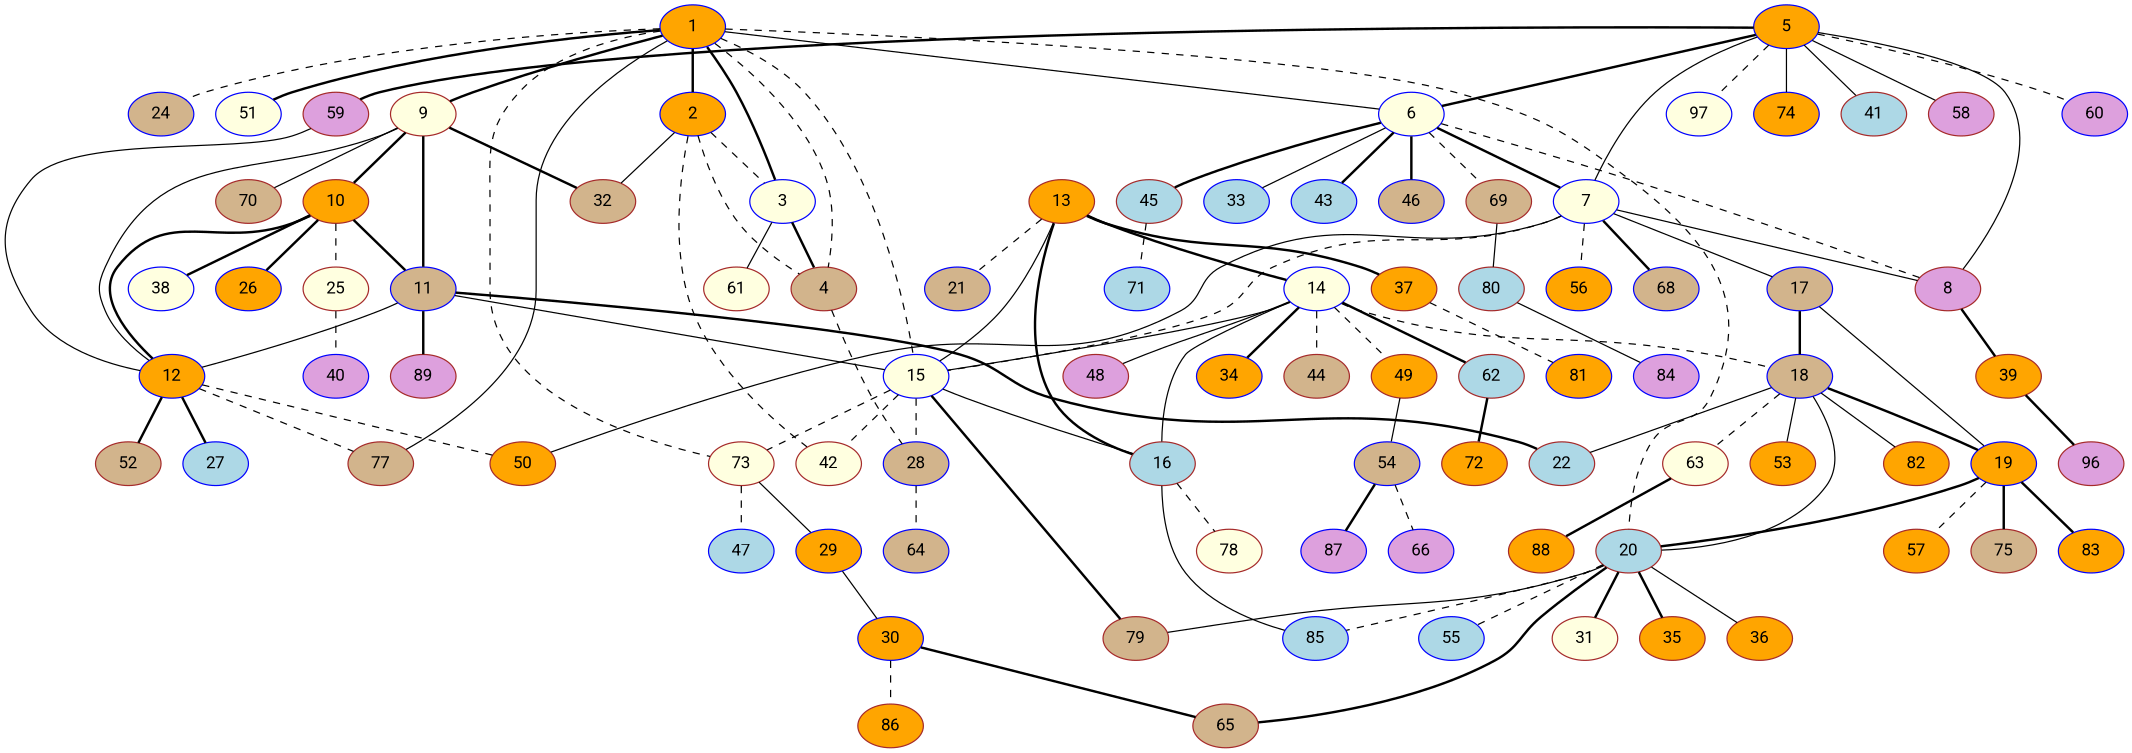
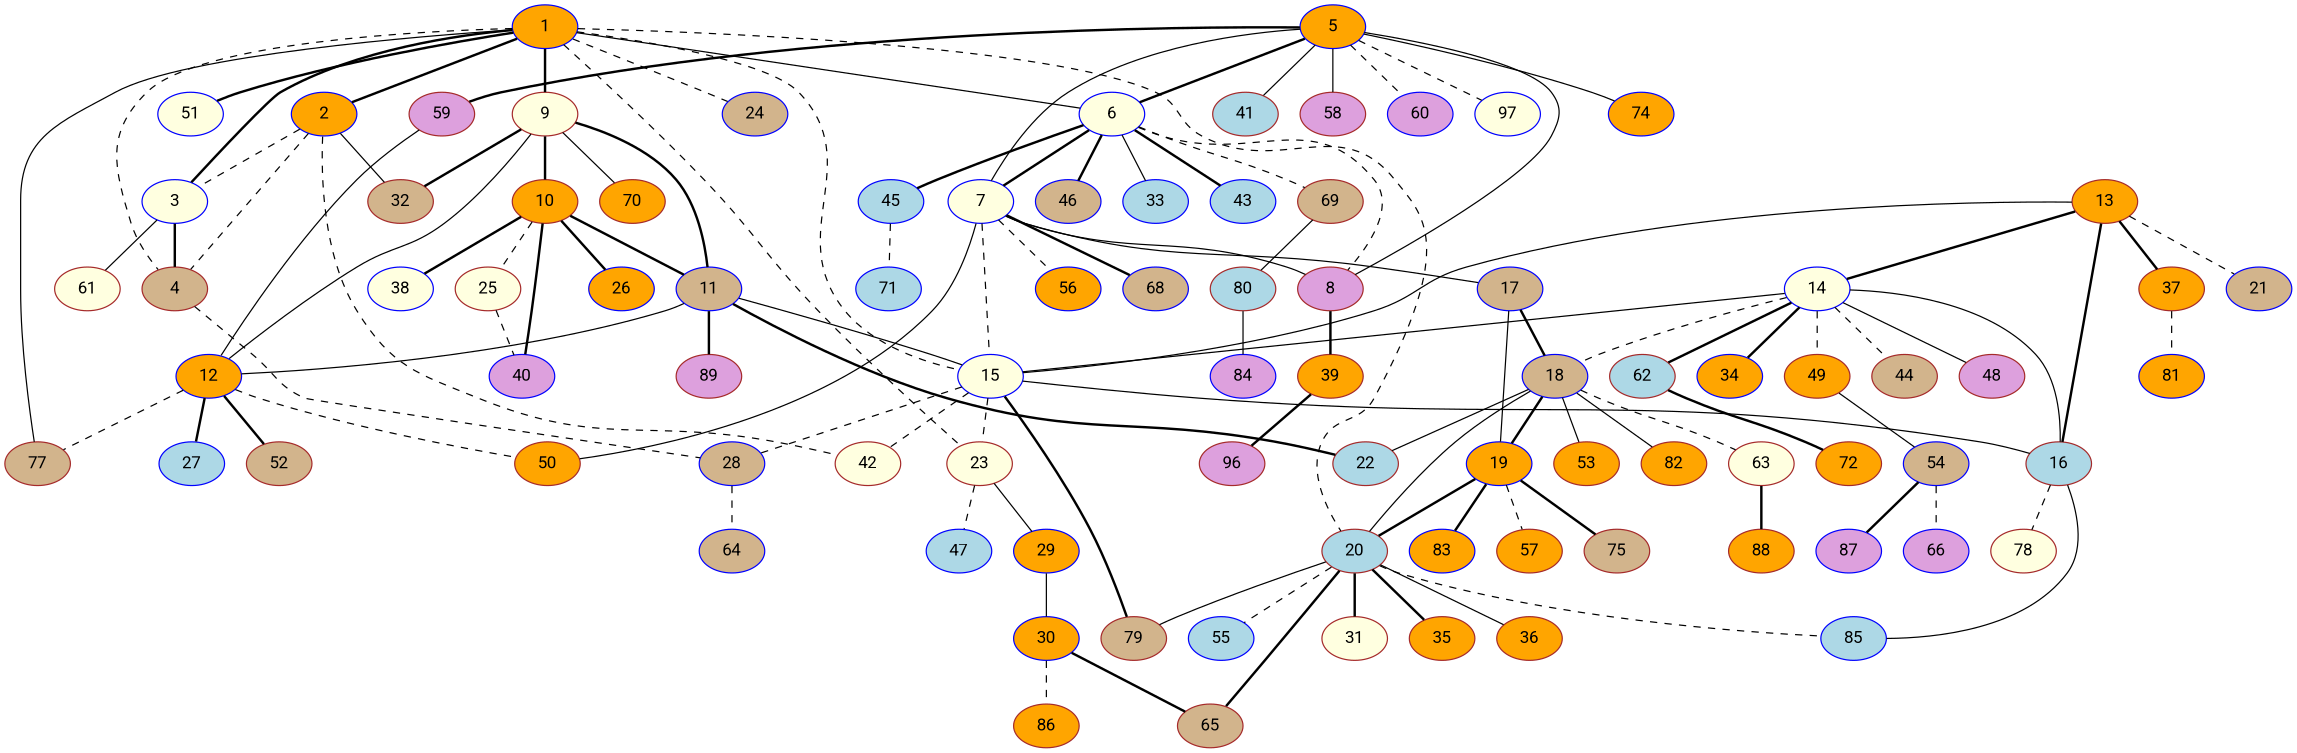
(248, 202) -> (632, 202)
(1149, 202) -> (891, 202)
(156, 237) -> (535, 289)
(741, 464) -> (980, 464)
